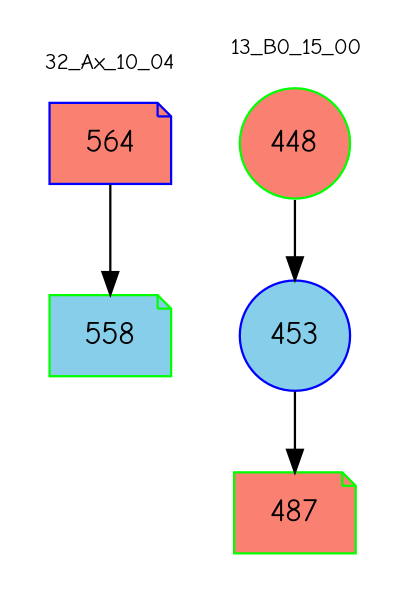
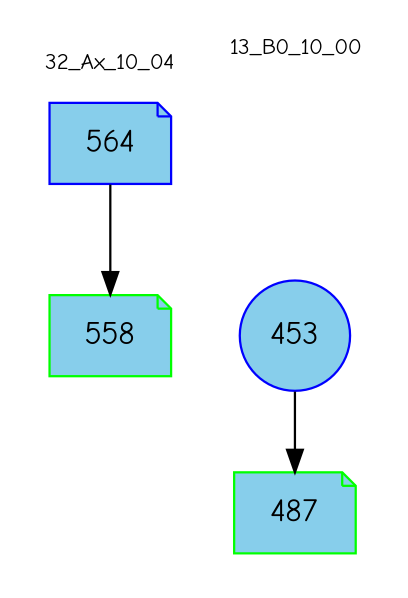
(296, 48) -> (296, 48)
(110, 143) -> (110, 143)
(295, 143) -> none
(295, 513) -> (295, 513)
